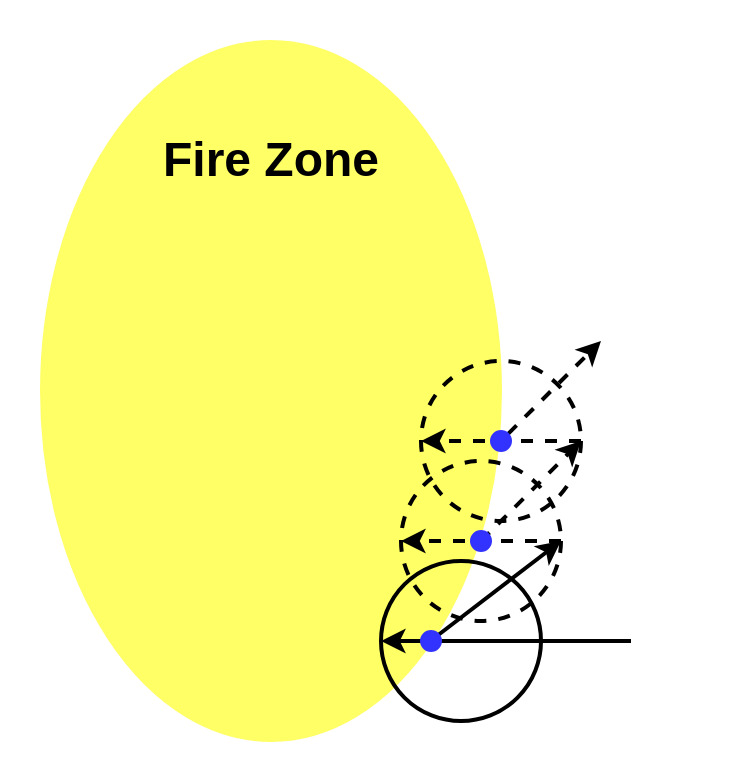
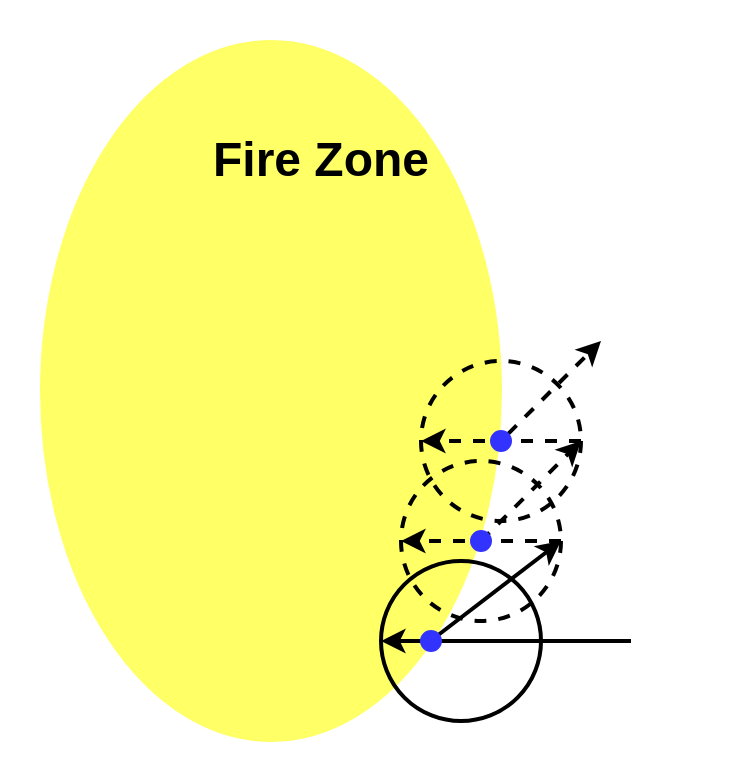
(271, 161) -> (321, 161)
